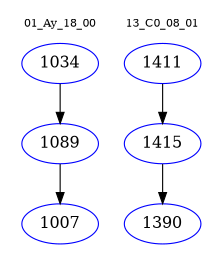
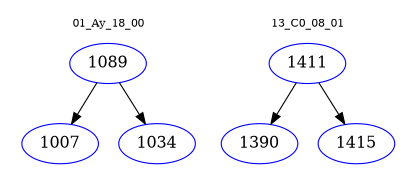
(60, 98) -> (129, 99)
(163, 178) -> (287, 99)
